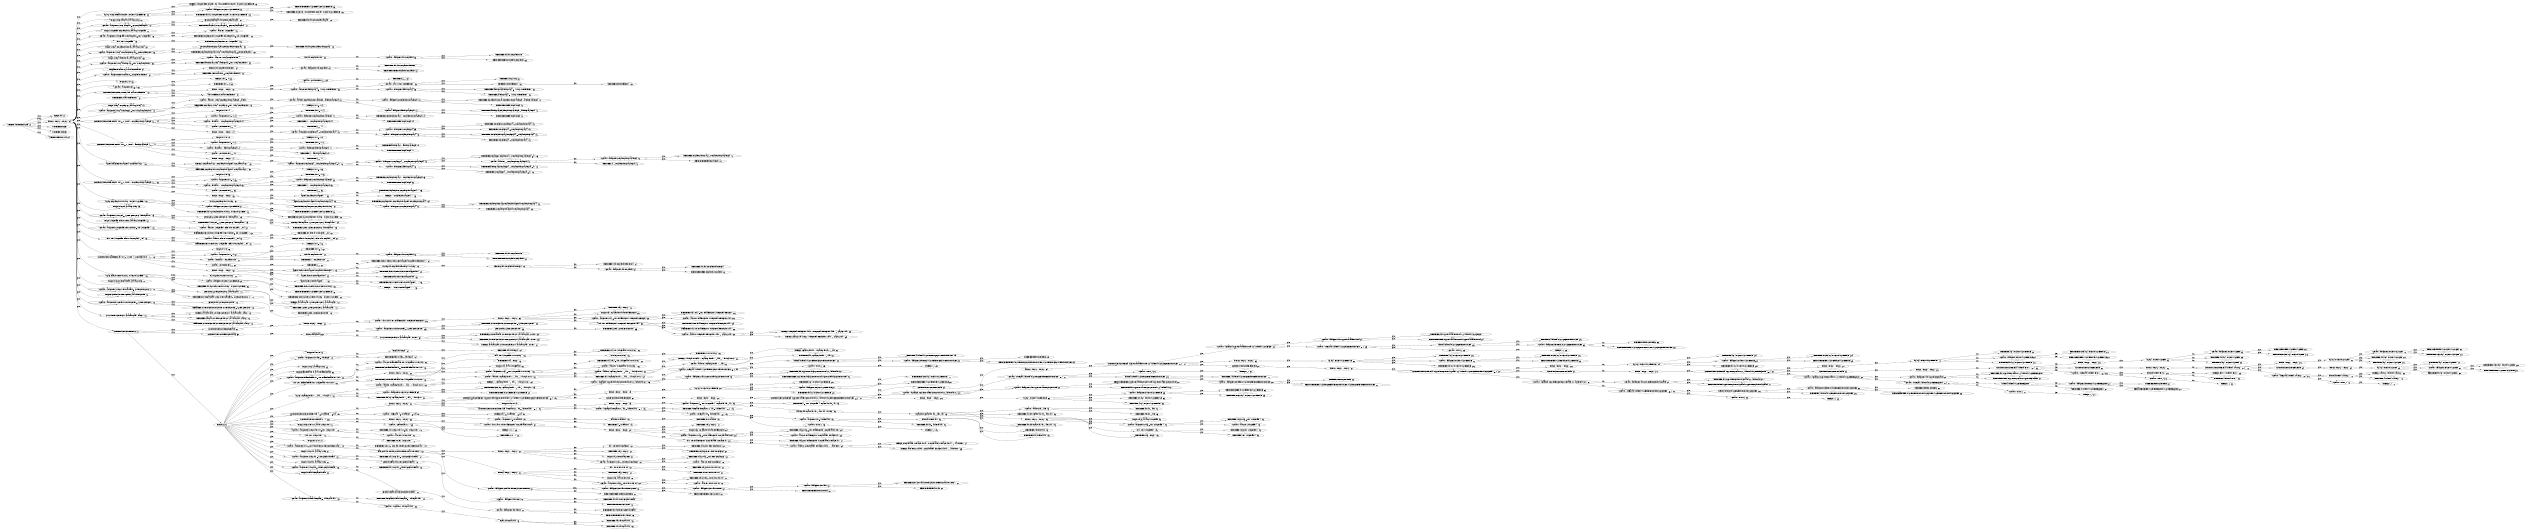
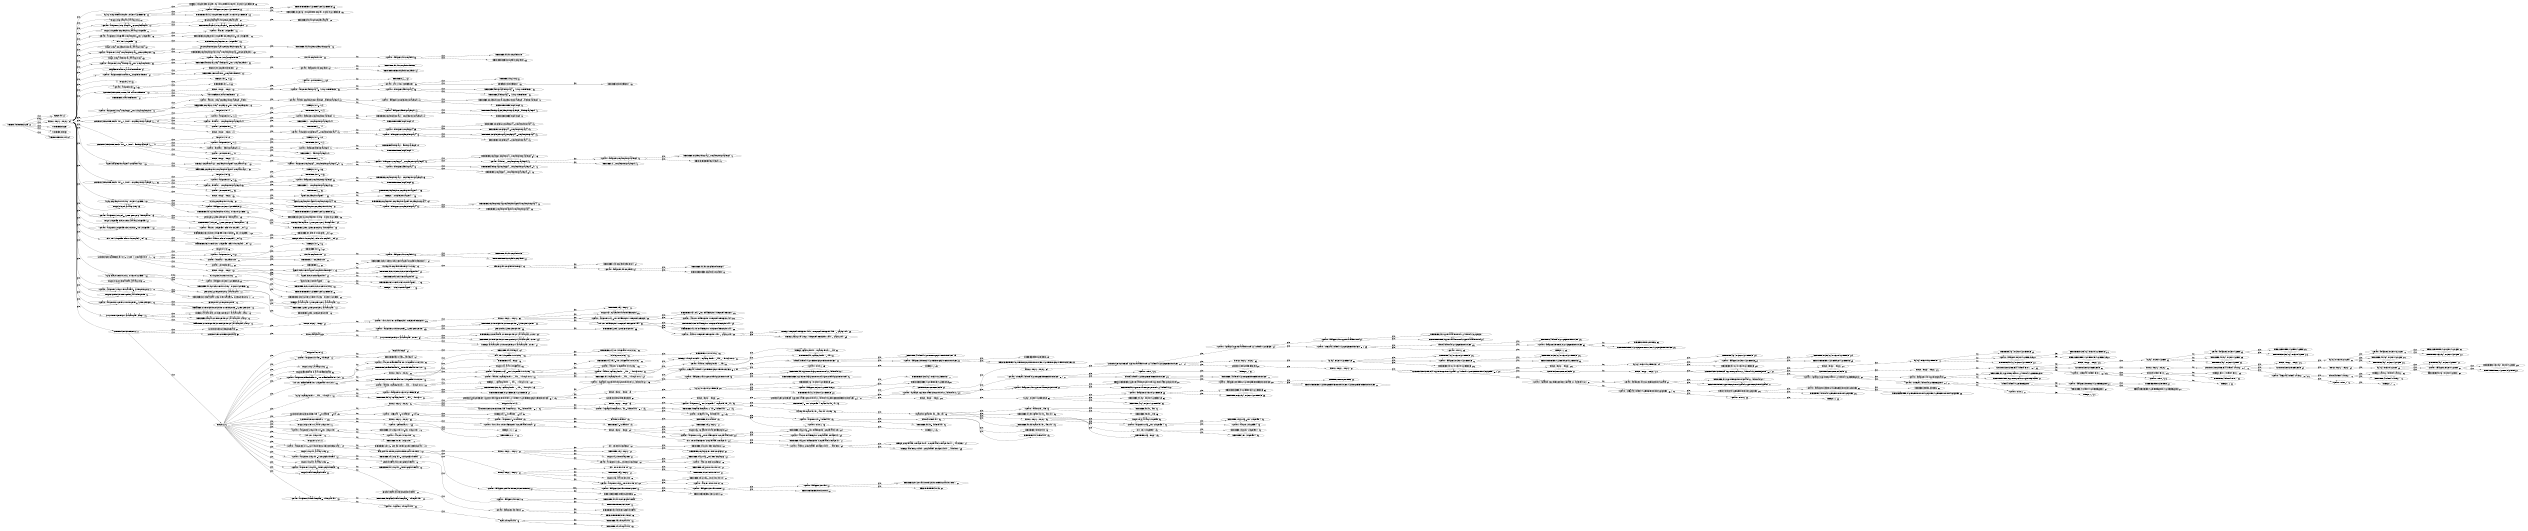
(126, 106) -> none
(562, 523) -> (563, 521)
